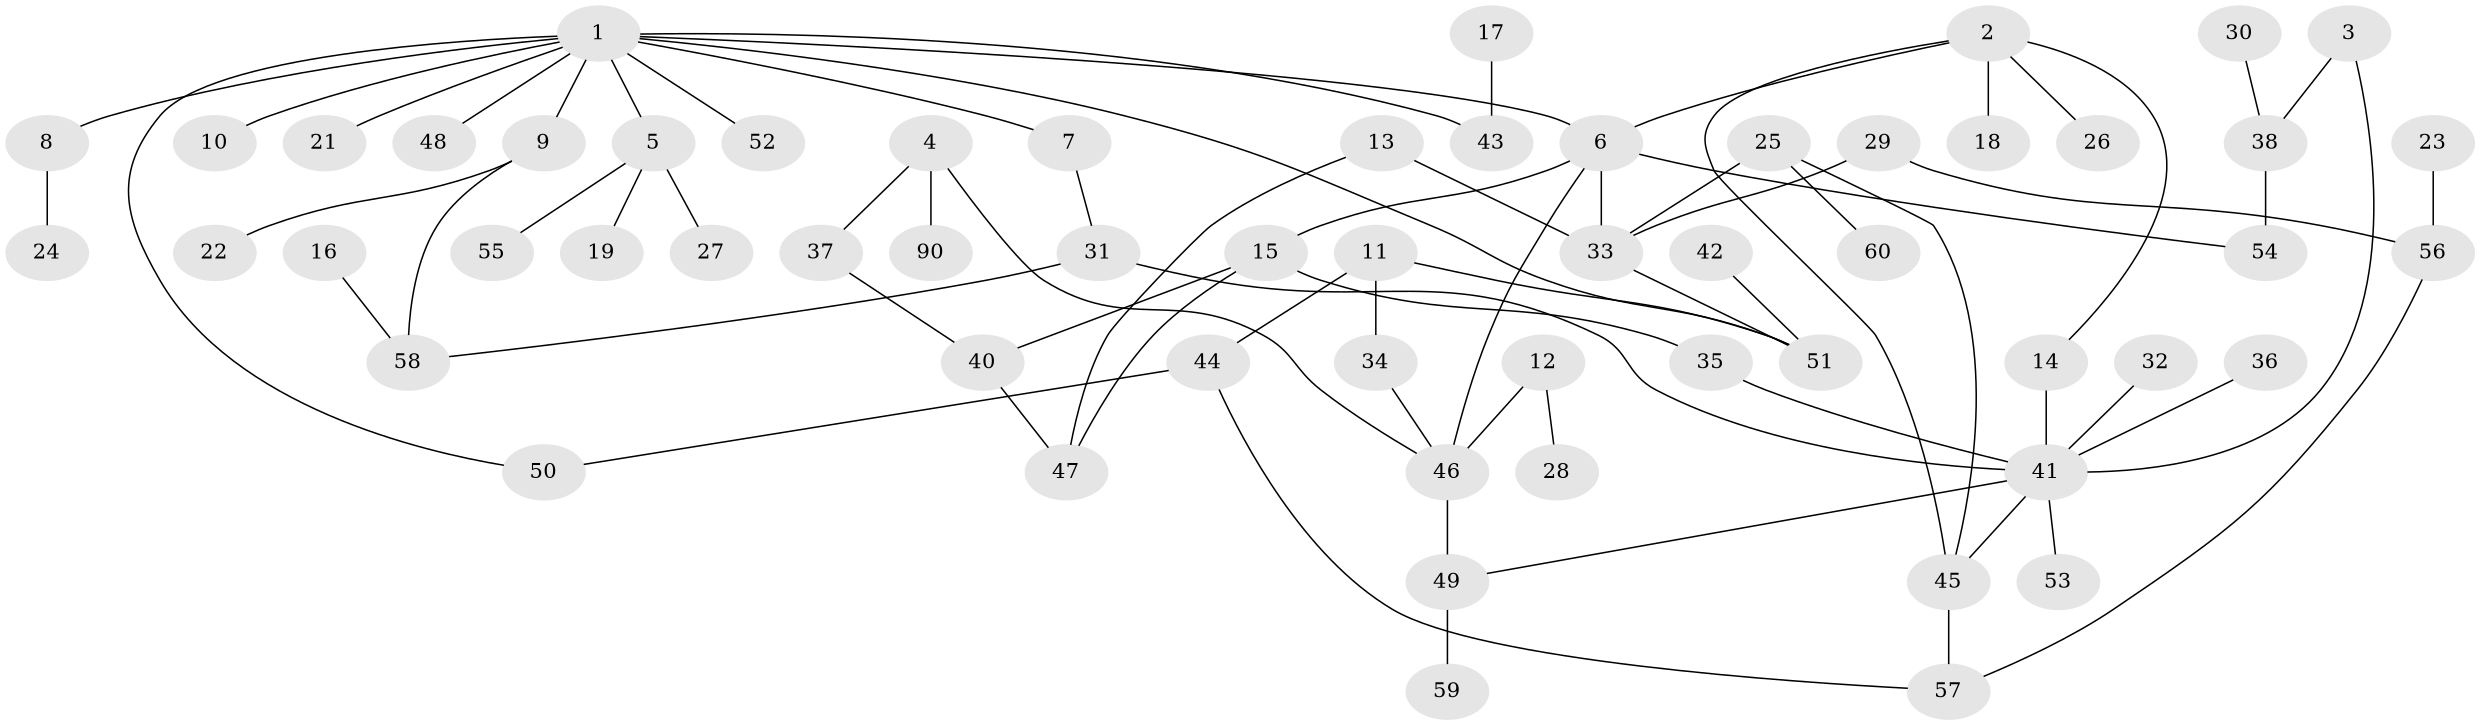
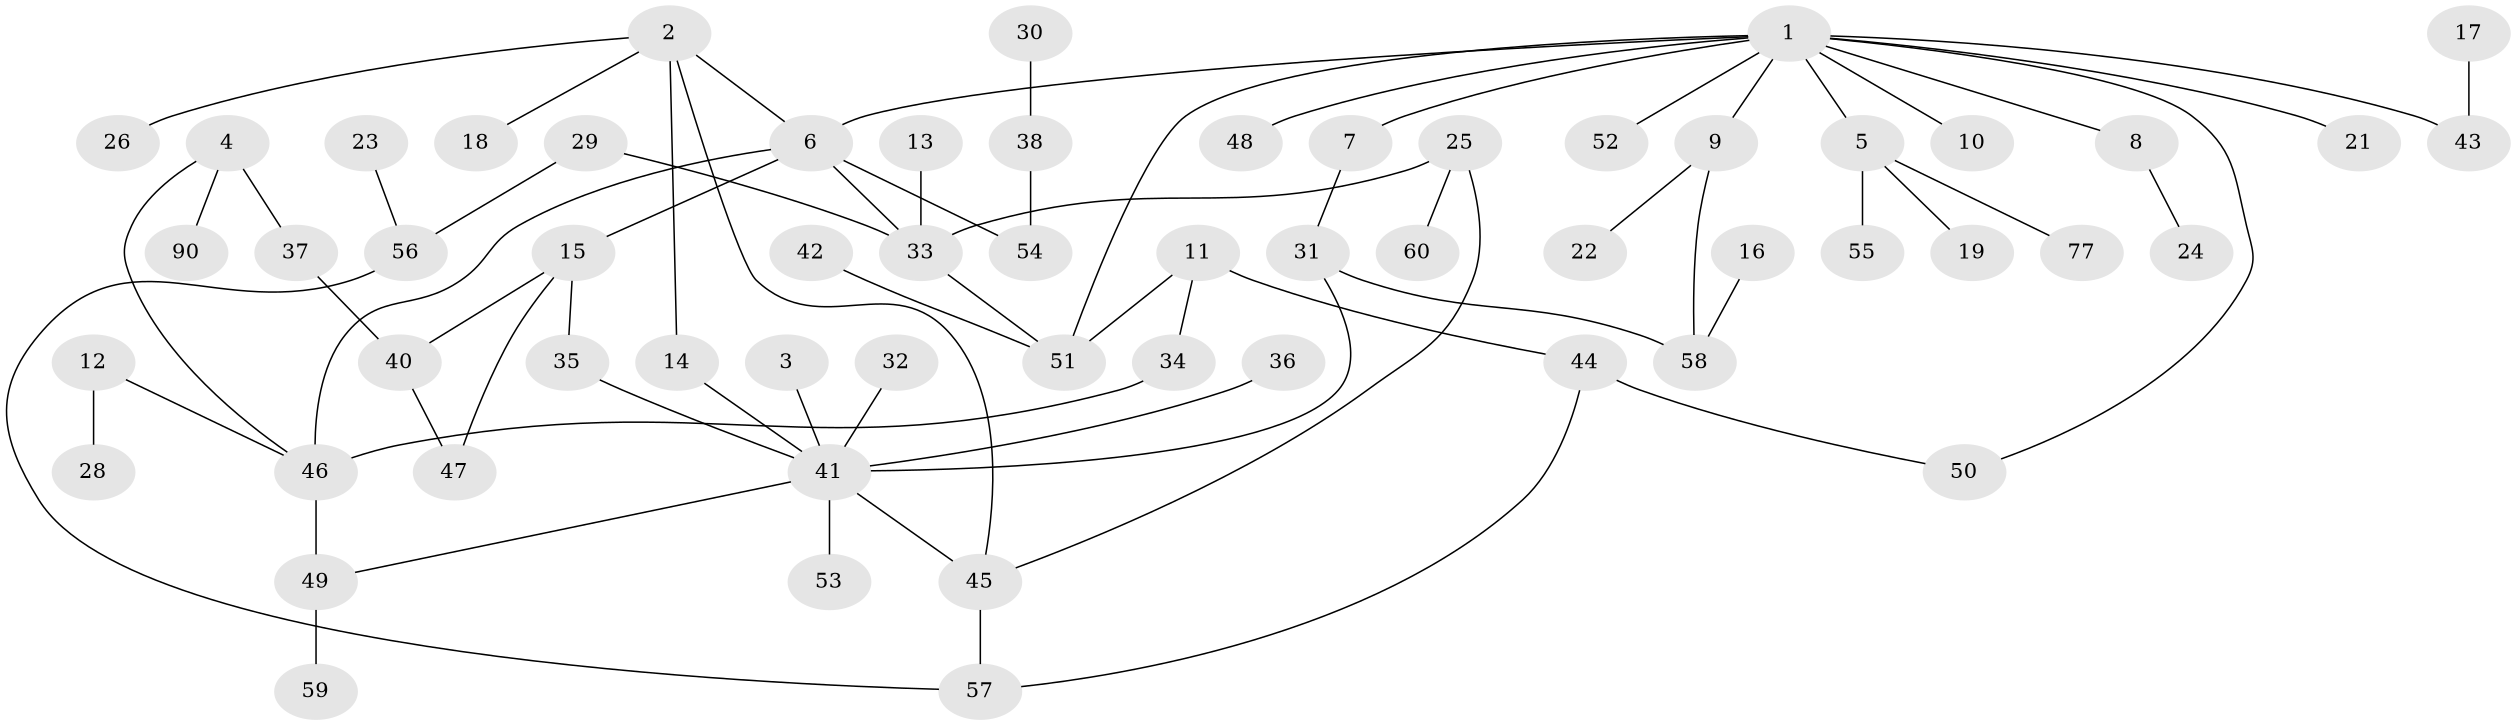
(2307, 88) -> none
(712, 253) -> (2082, 253)
(1177, 258) -> none
